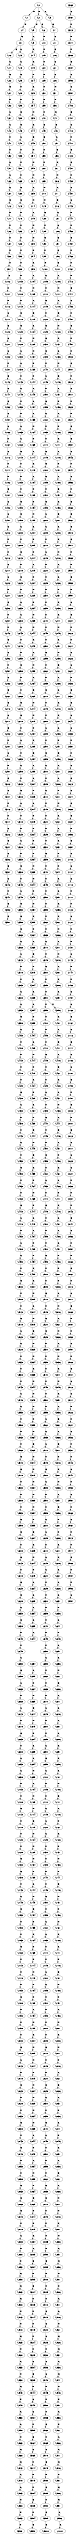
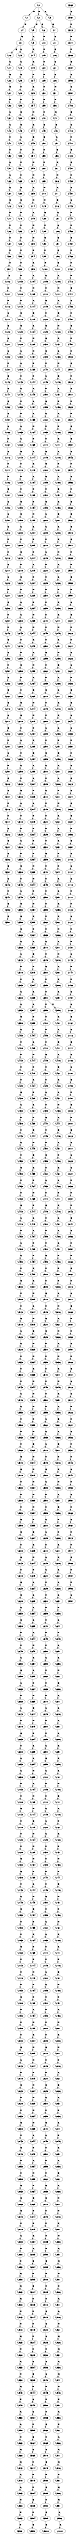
none -> (33, 1651)
